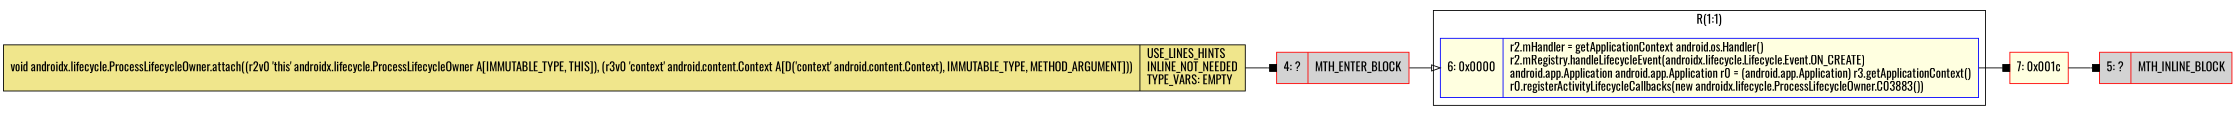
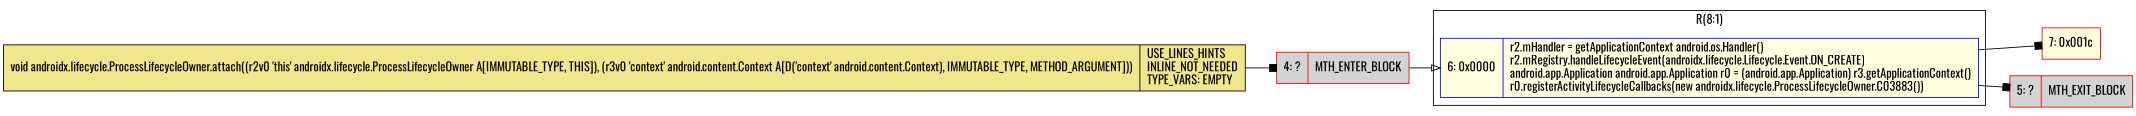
(1709, 20) -> (1709, 20)
(2181, 67) -> (2087, 91)
(2079, 68) -> (1991, 86)
